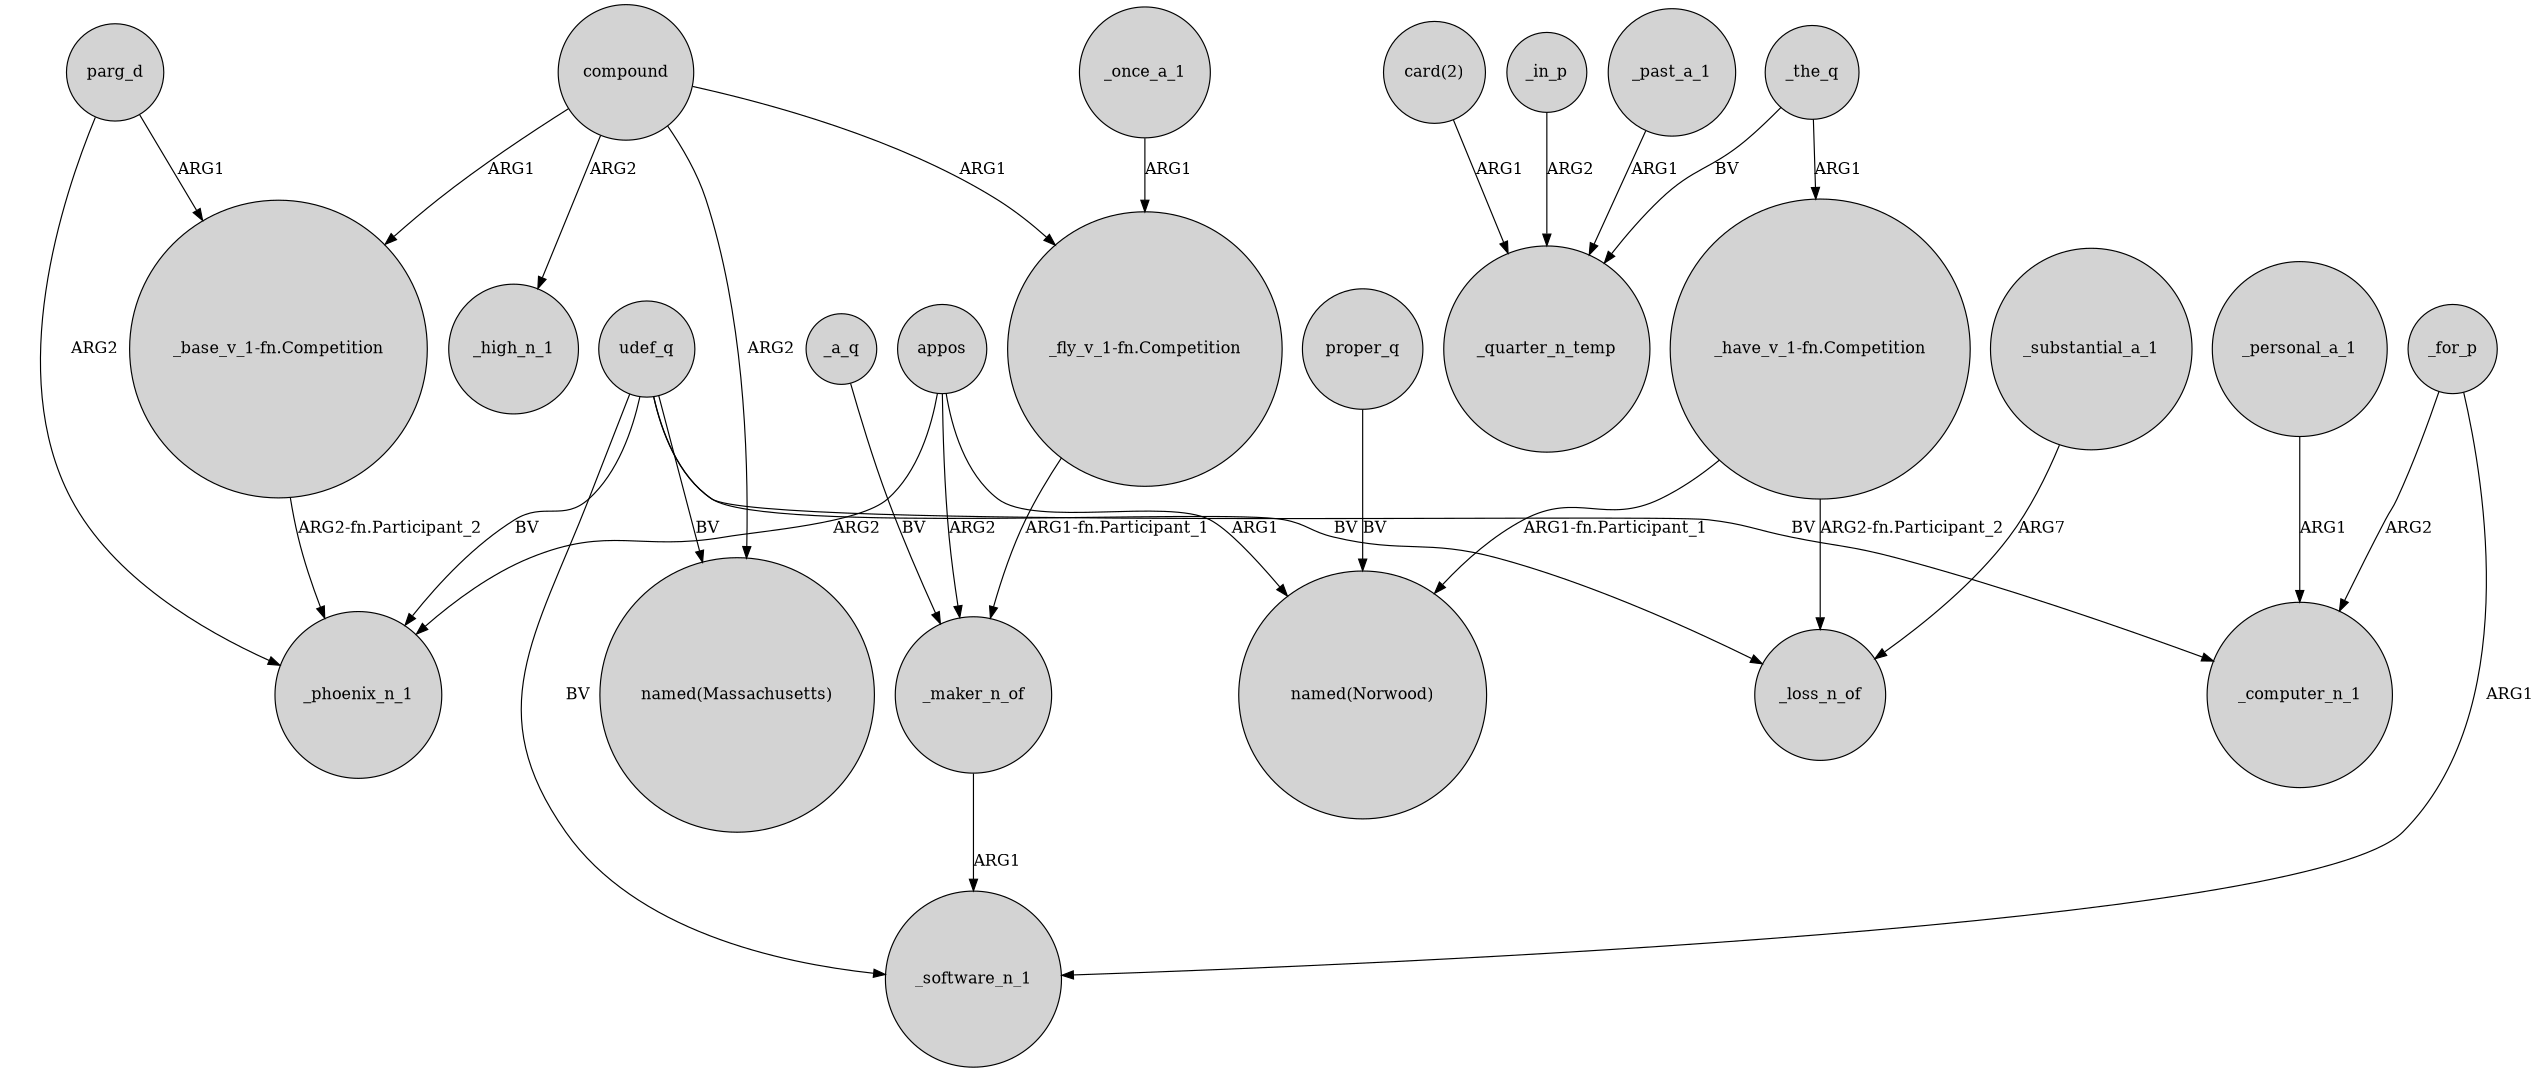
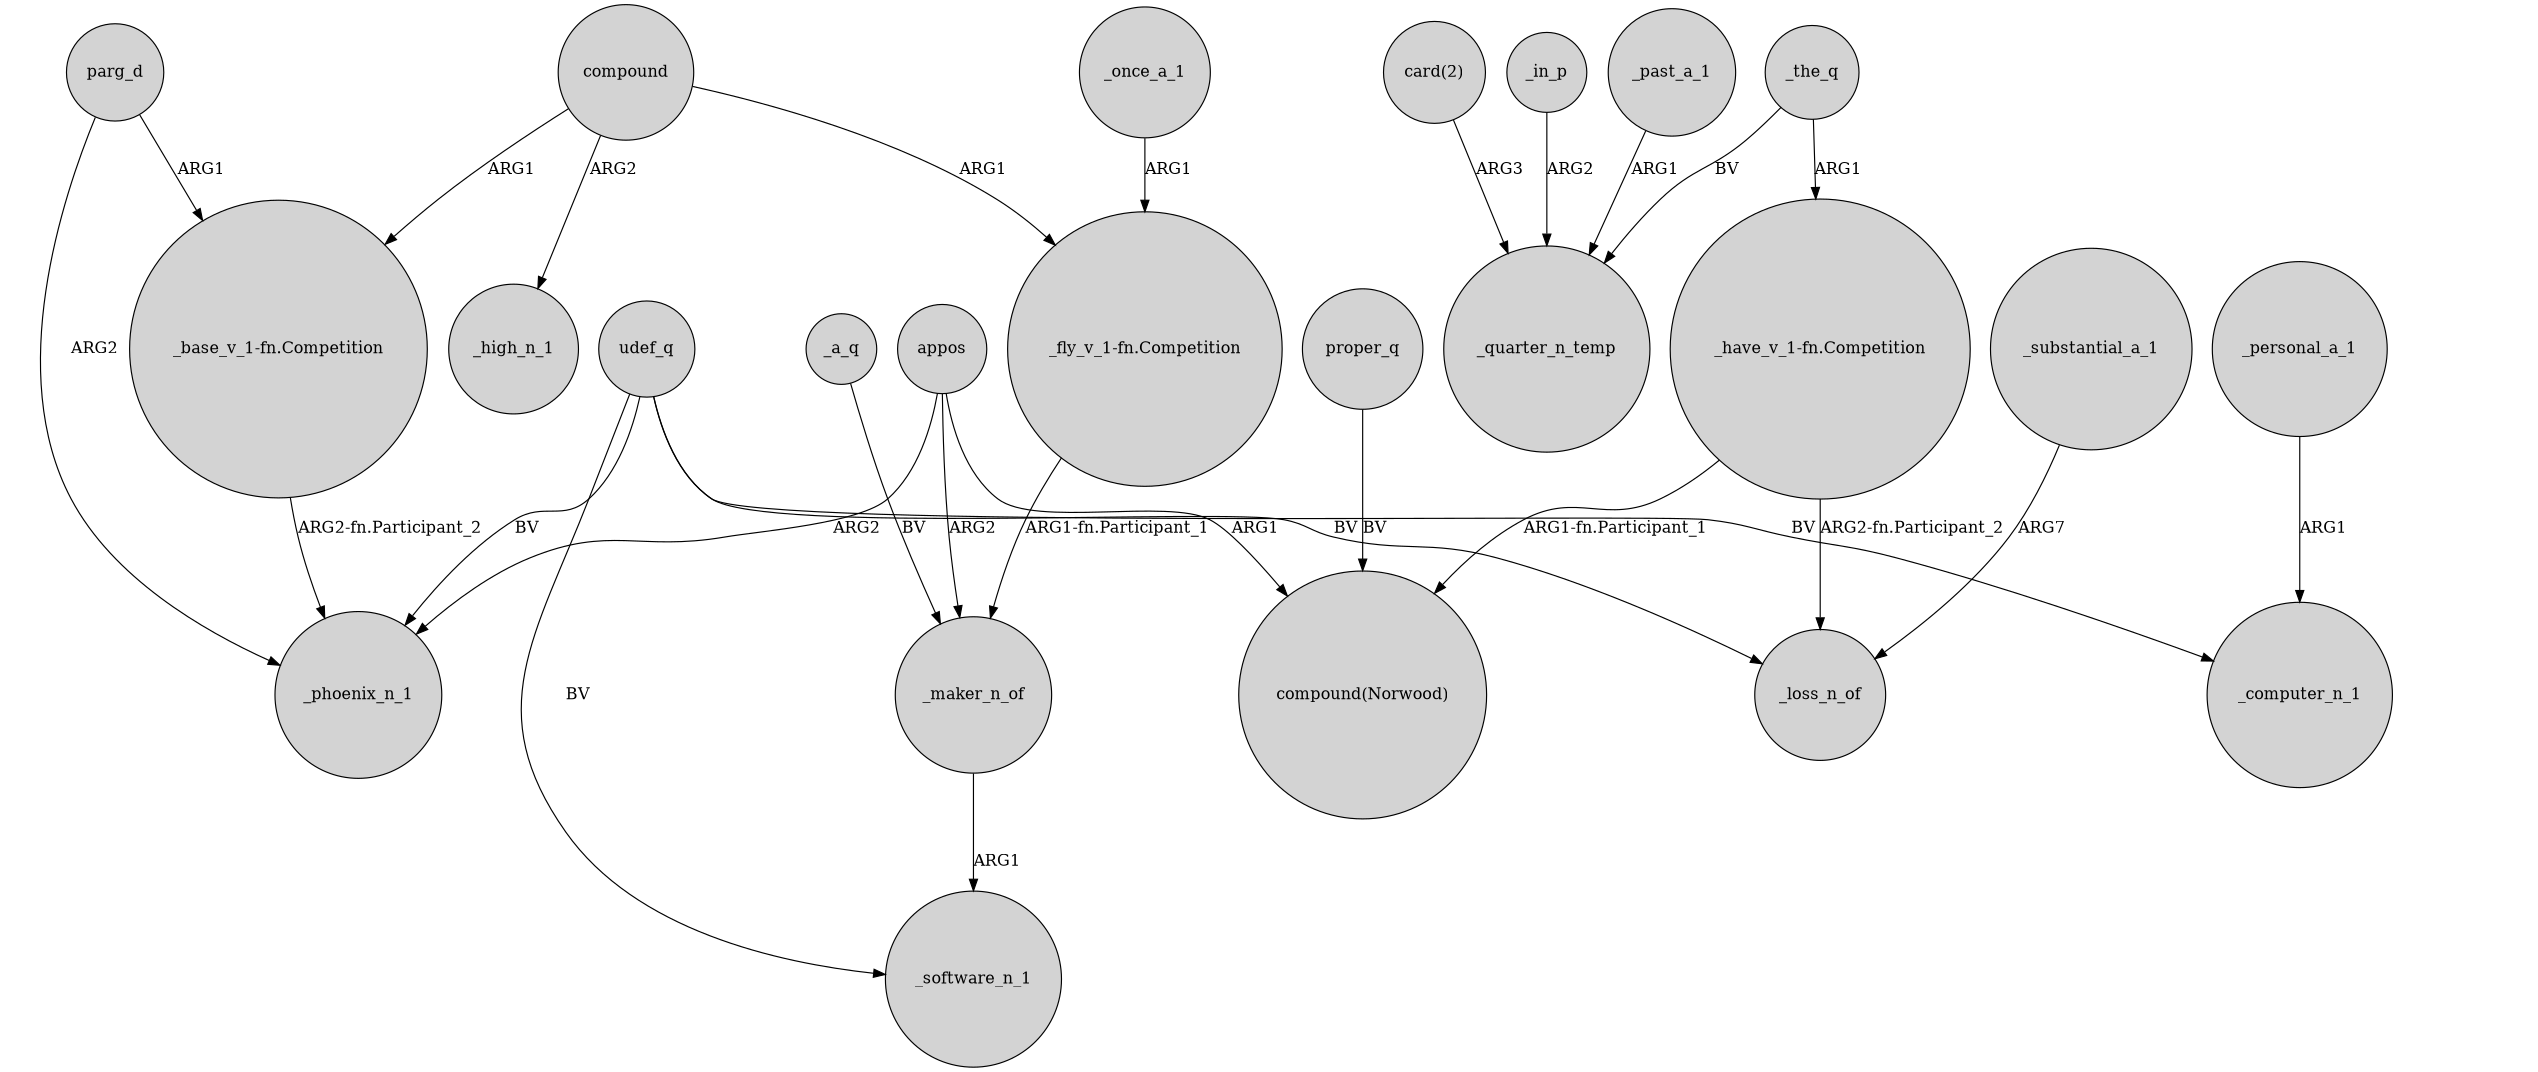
(1500, 170) -> (1500, 170)
(2453, 349) -> none
(737, 695) -> none
(1363, 695) -> (1363, 695)
